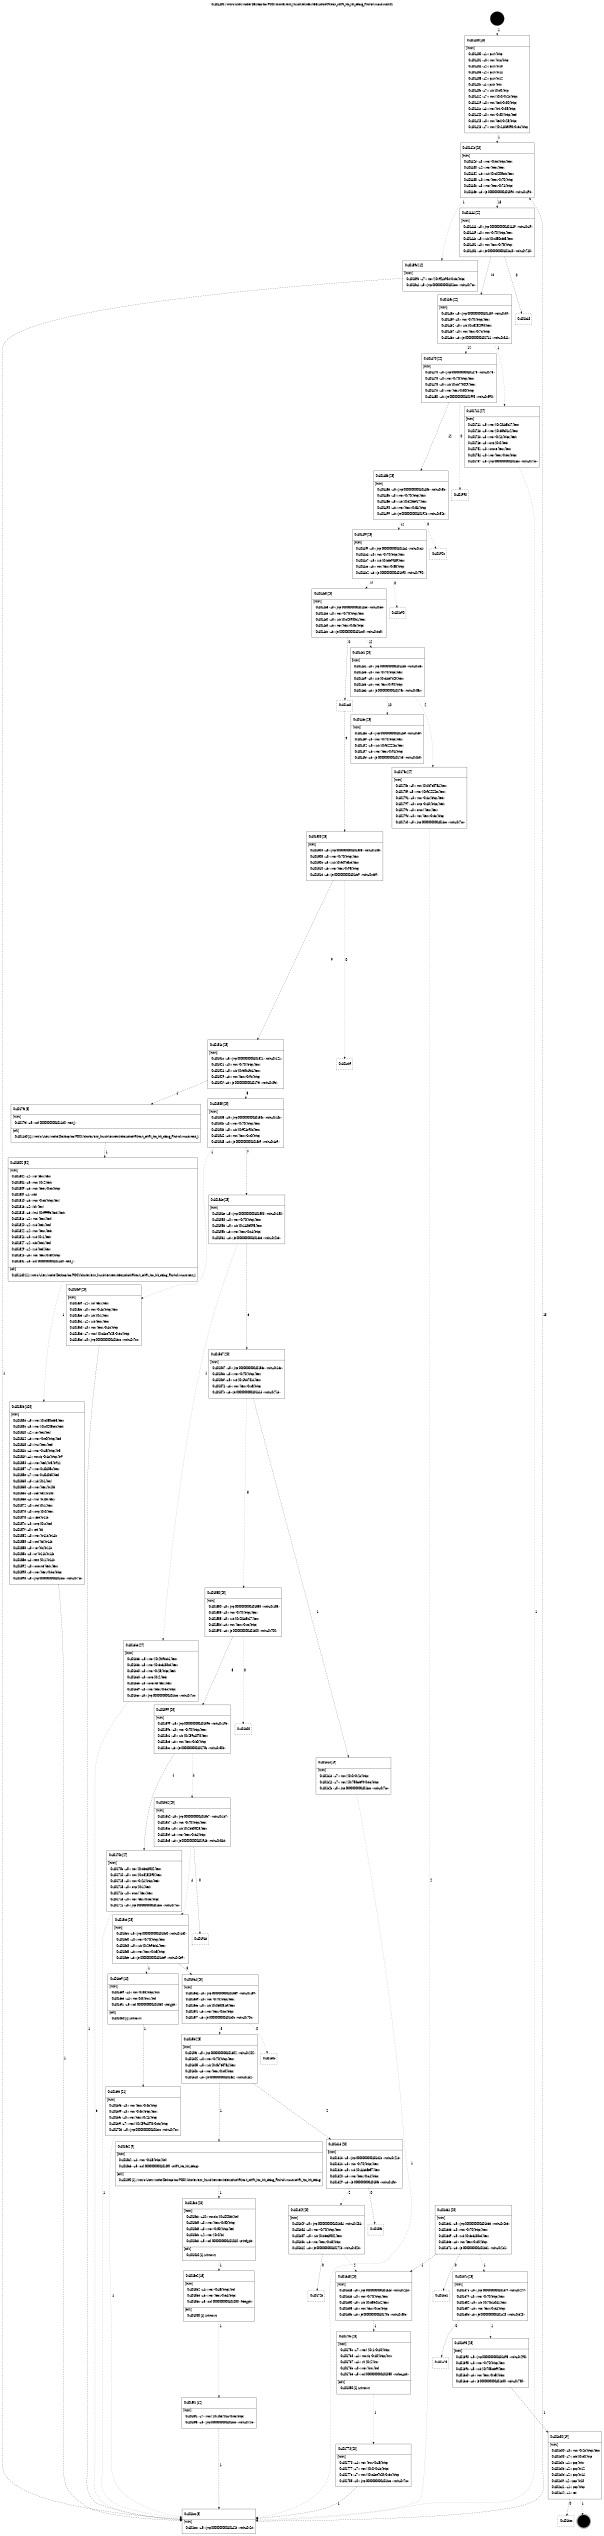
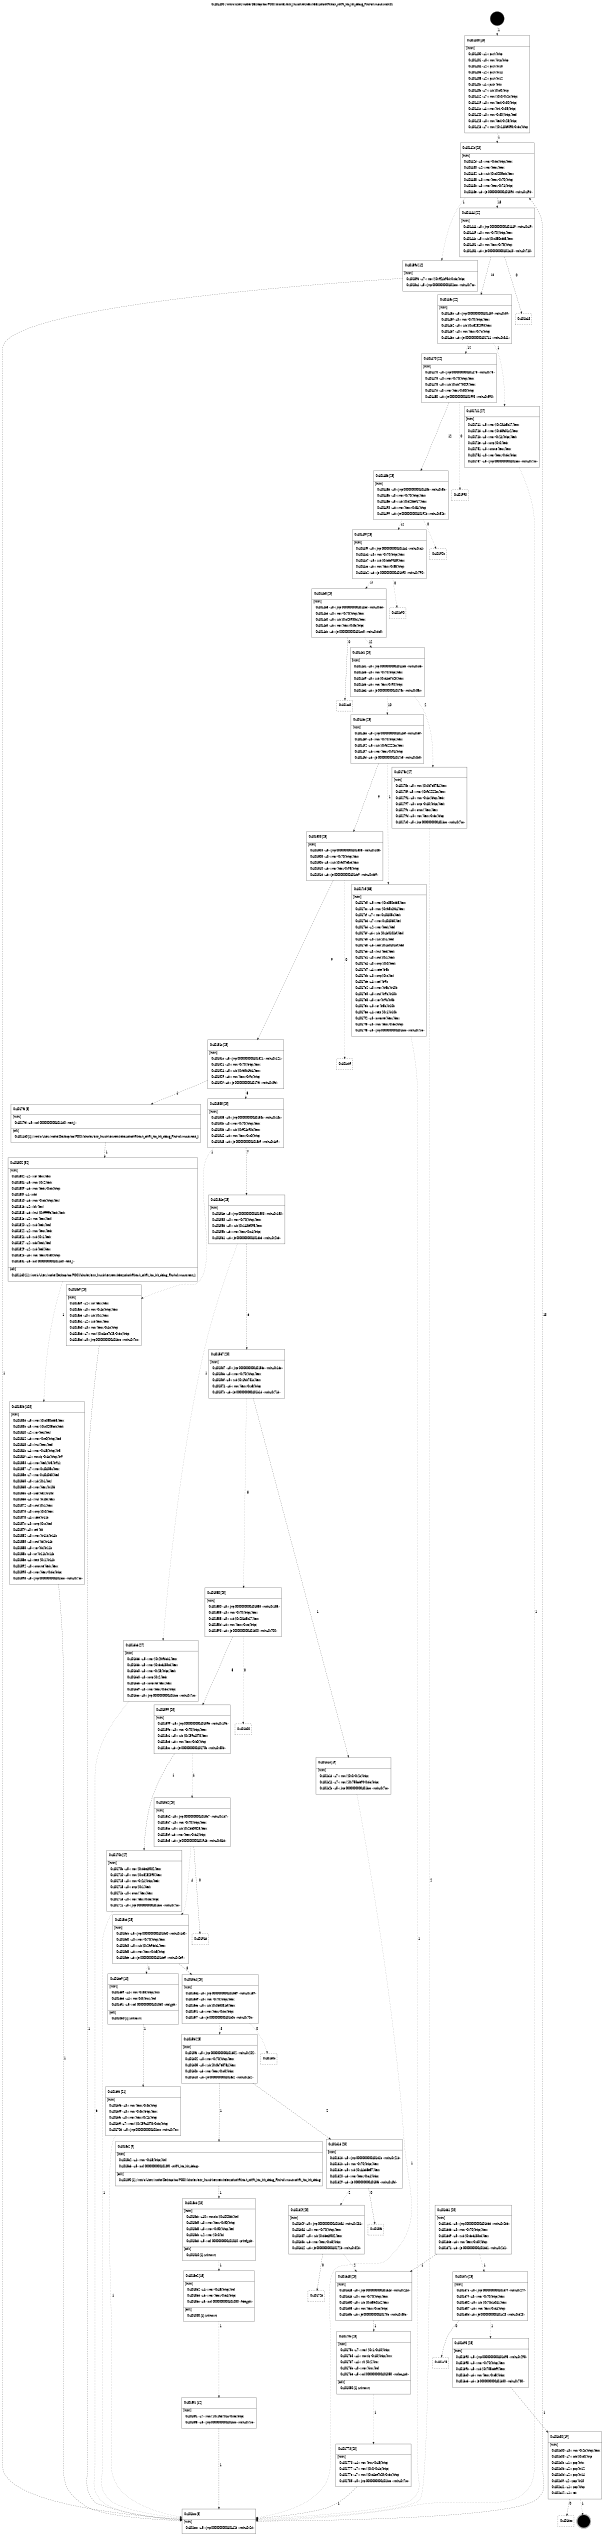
(345, 771) -> (366, 797)
none -> (389, 960)
(441, 2296) -> none
